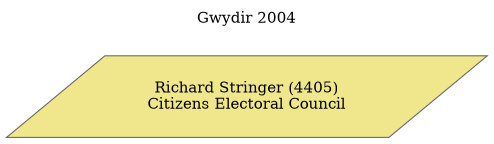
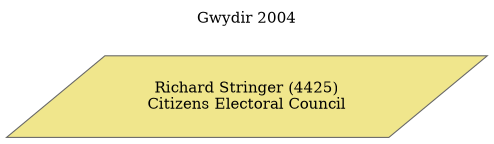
(247, 97) -> (247, 97)
